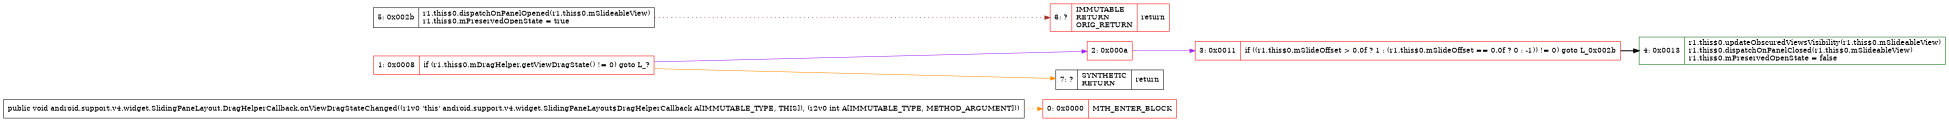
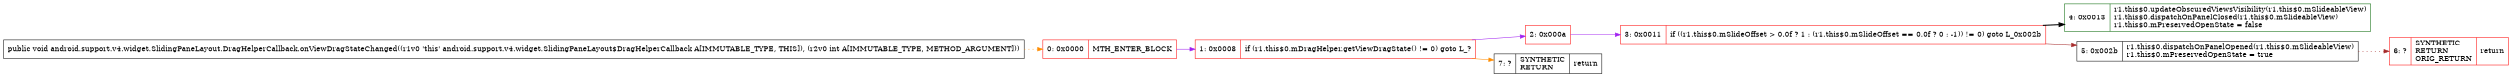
(1100, 10) -> (2438, 43)
none -> (2059, 44)
none -> (1183, 49)
